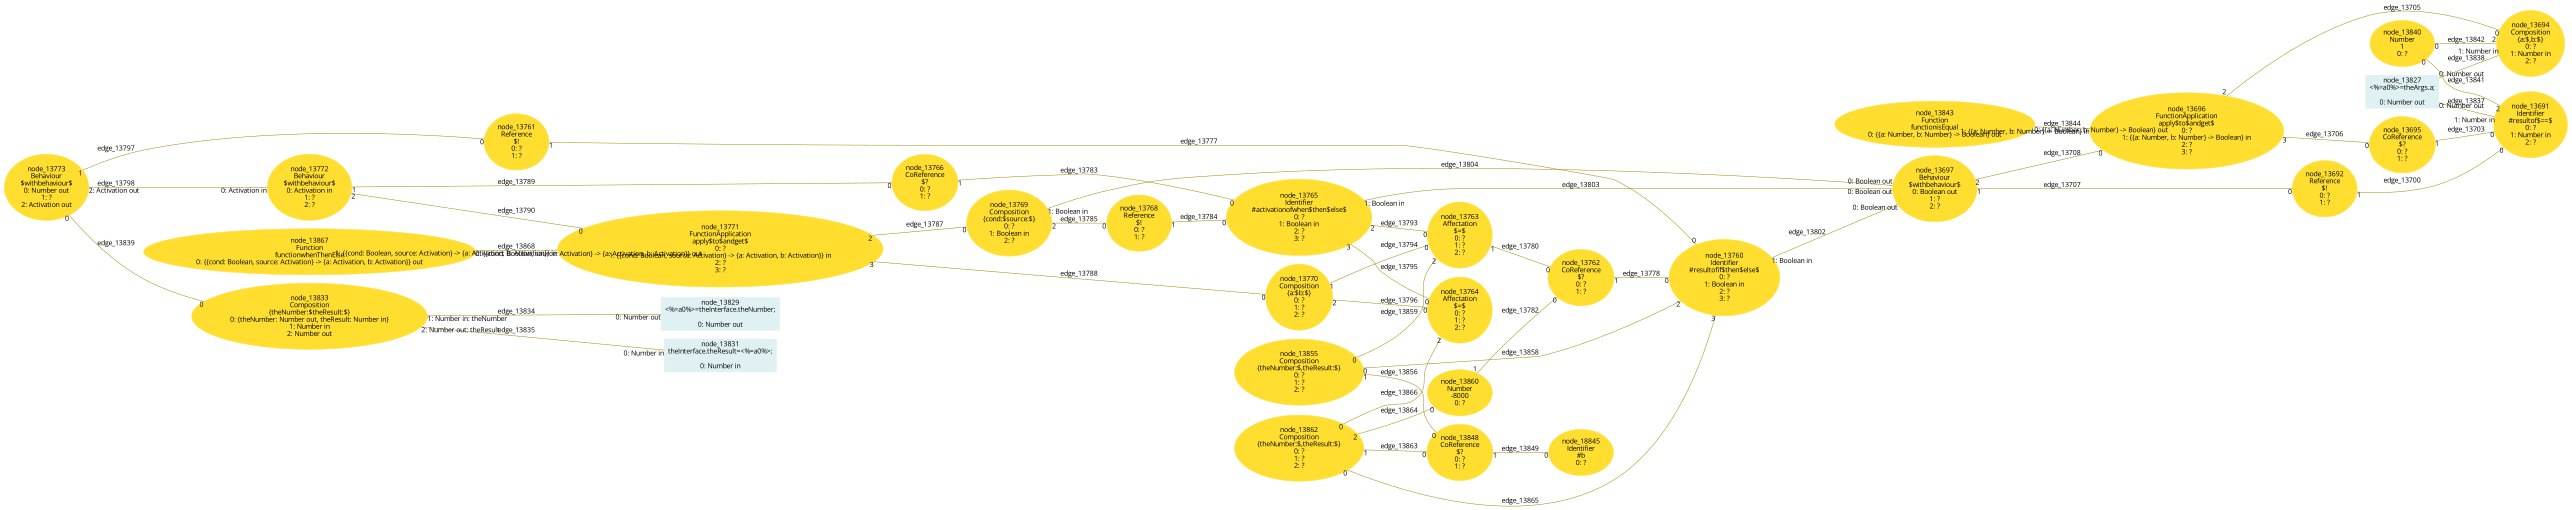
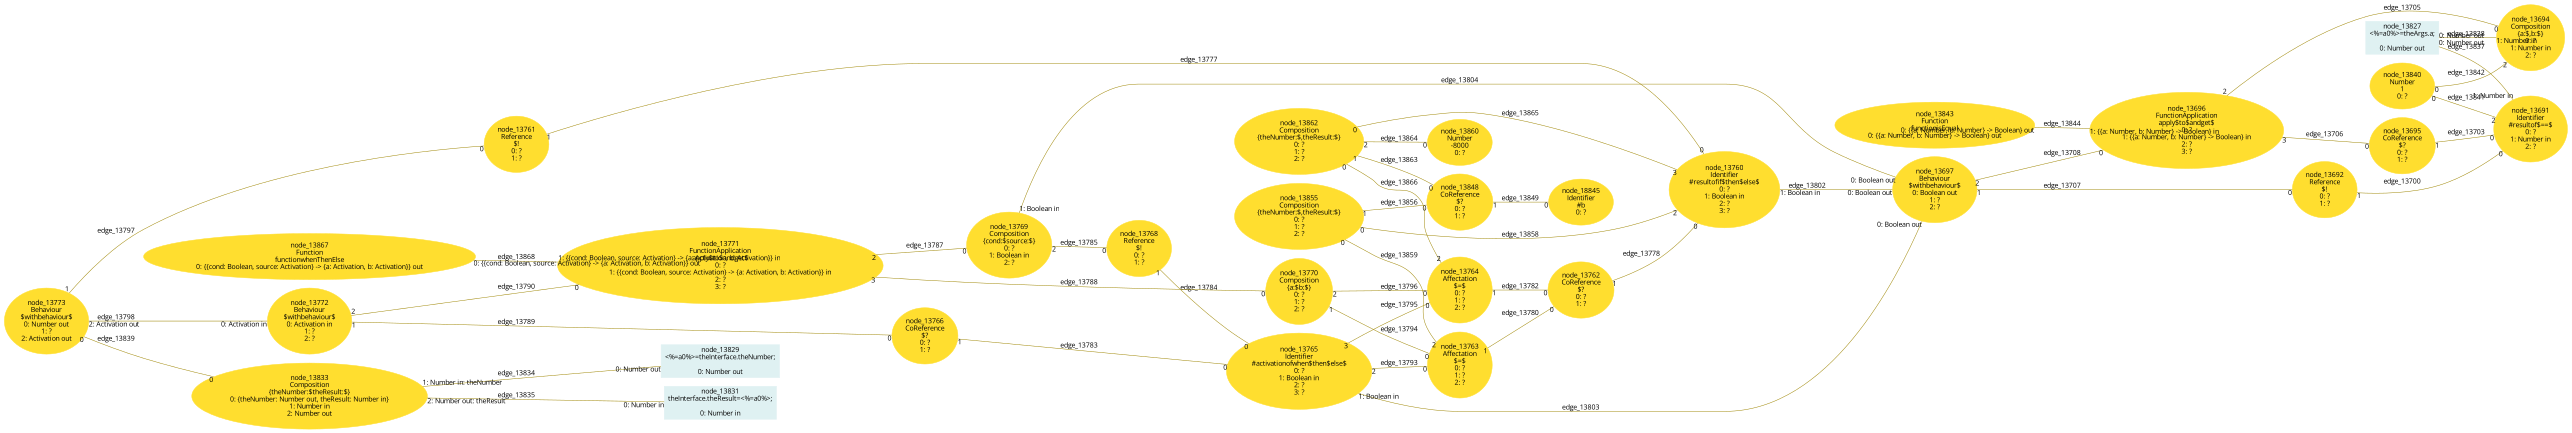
(1516, 334) -> (1520, 290)
